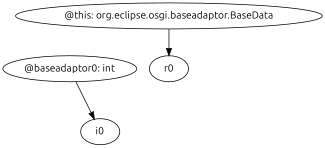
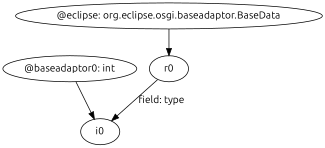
(169, 16) -> (169, 16)
none -> (137, 98)
